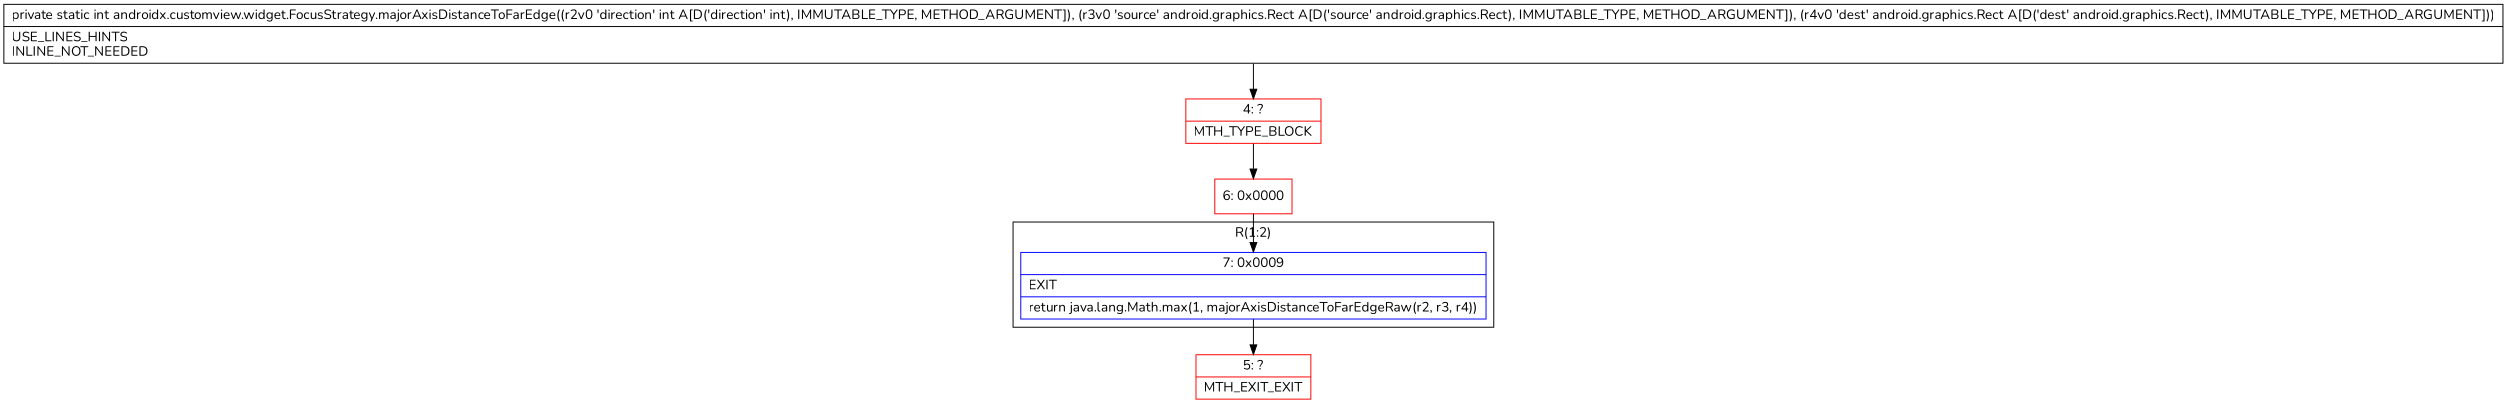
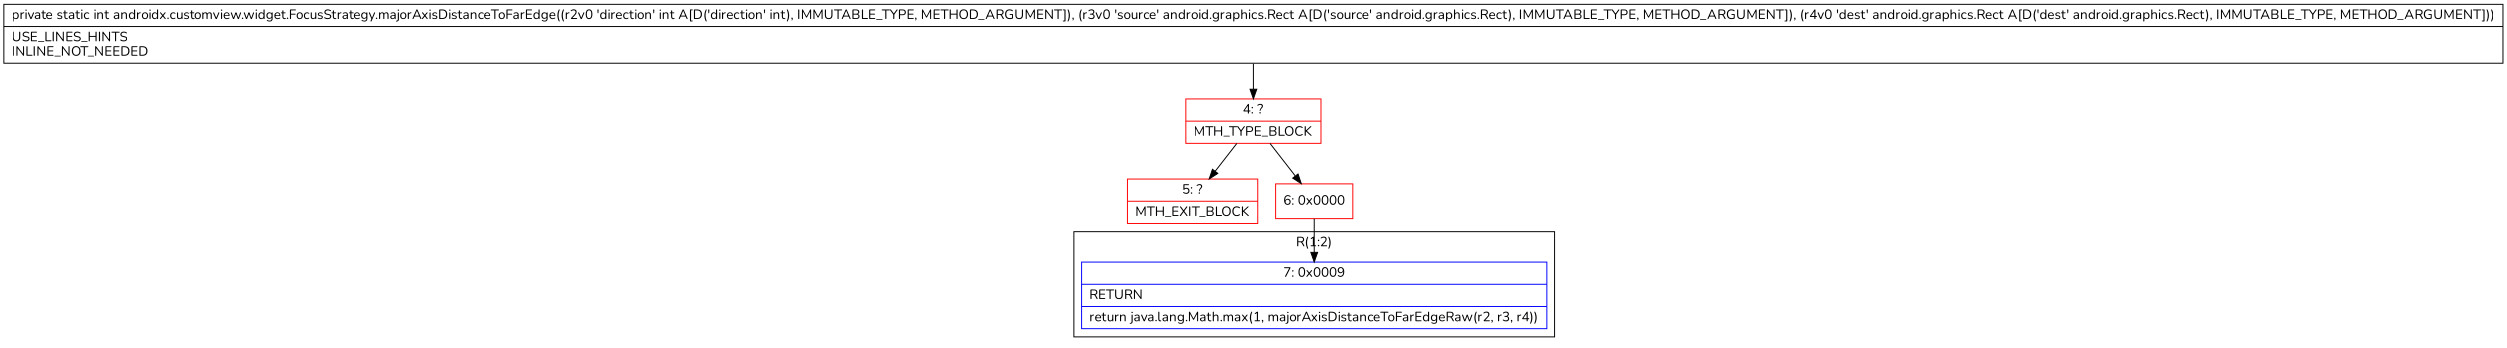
(1043, 285) -> (1116, 295)
(1253, 333) -> (1226, 157)
(1253, 388) -> (1193, 212)
